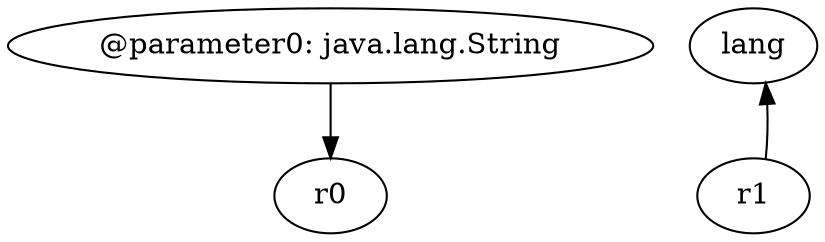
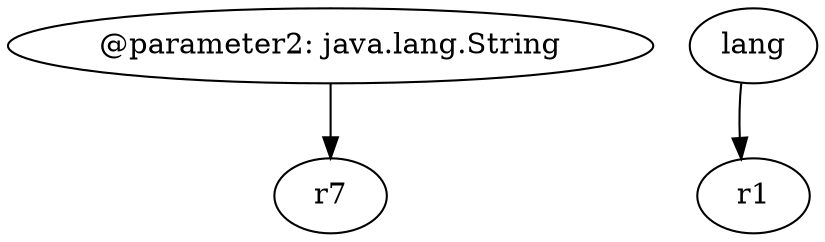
(331, 46) -> (331, 46)
(767, 132) -> (740, 110)
(331, 196) -> (331, 196)
